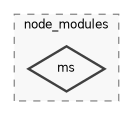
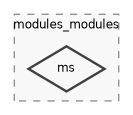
(66, 26) -> (66, 26)
